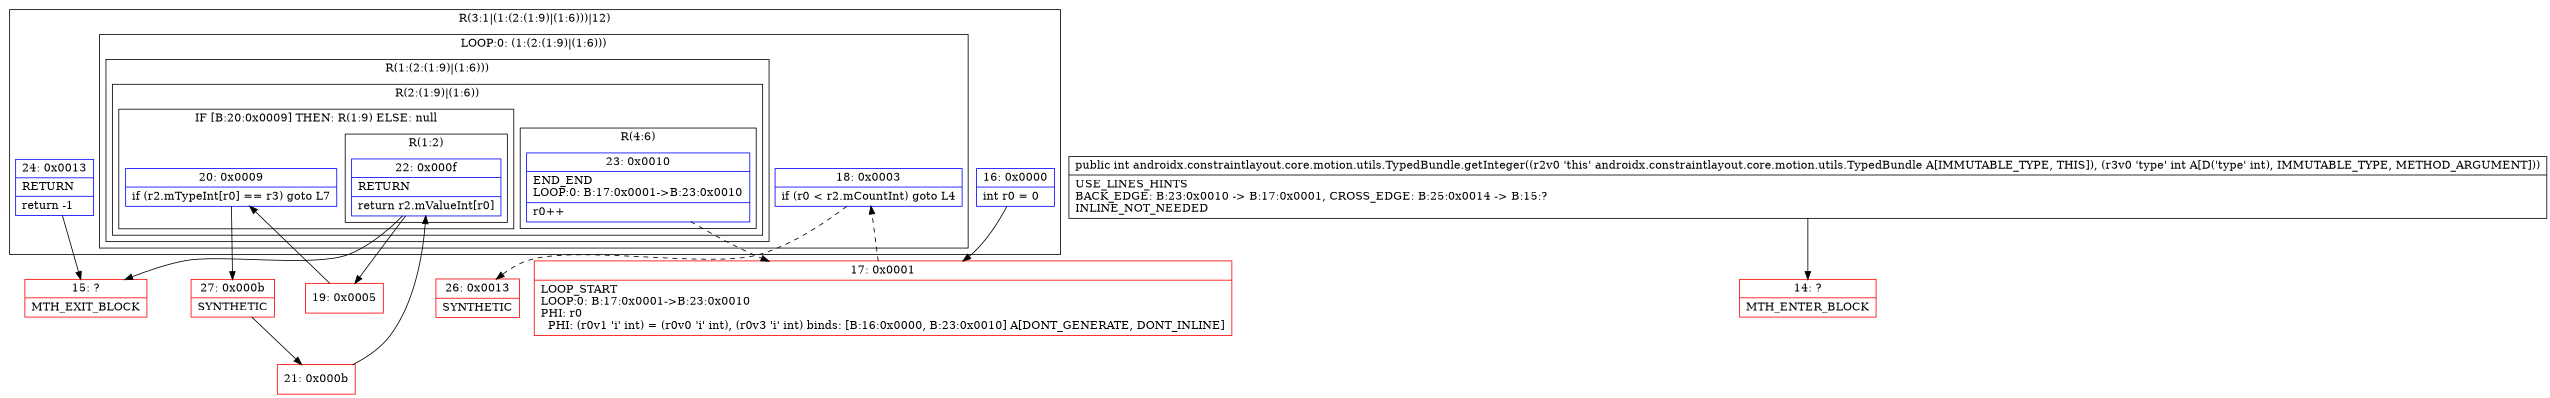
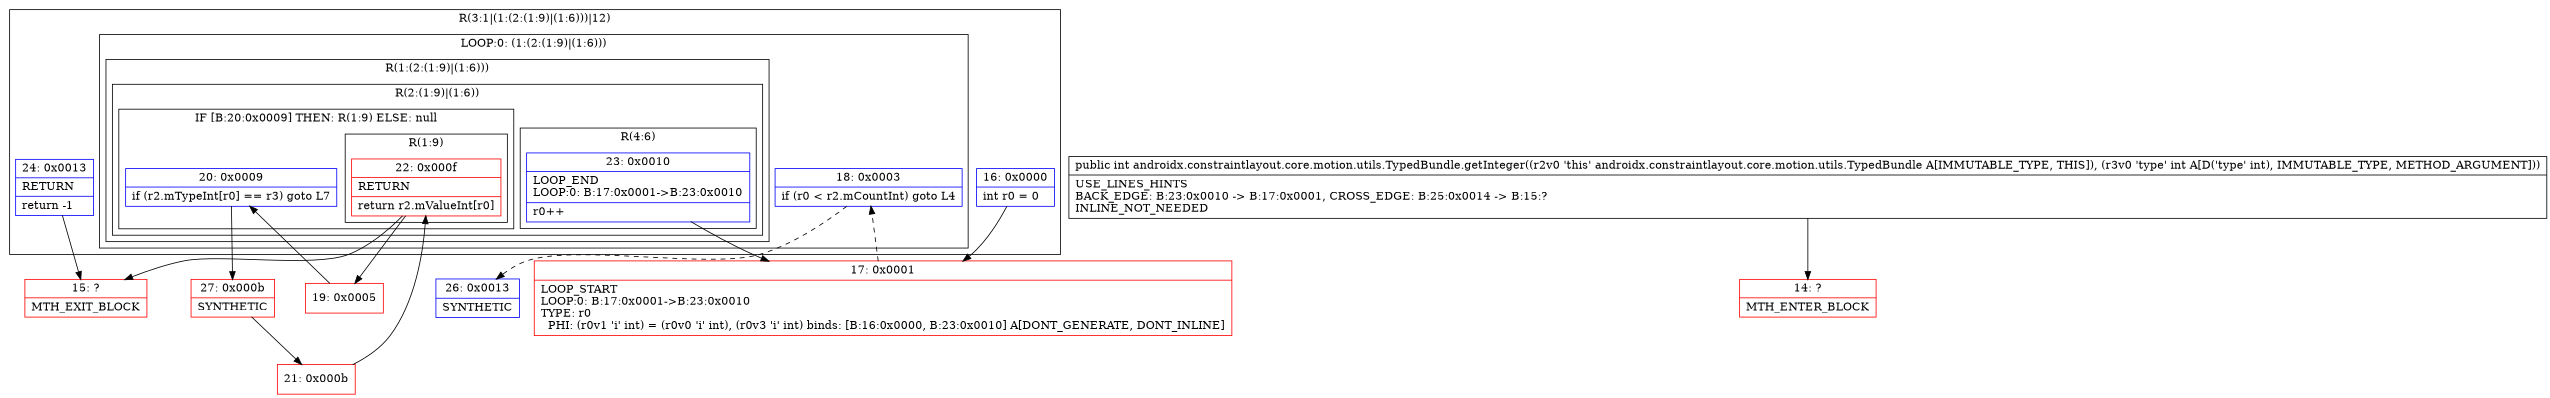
(426, 143) -> (426, 143)
(563, 181) -> (566, 181)
(426, 187) -> (426, 187)
(726, 241) -> (726, 241)
(478, 298) -> (478, 298)
(564, 313) -> (568, 313)
